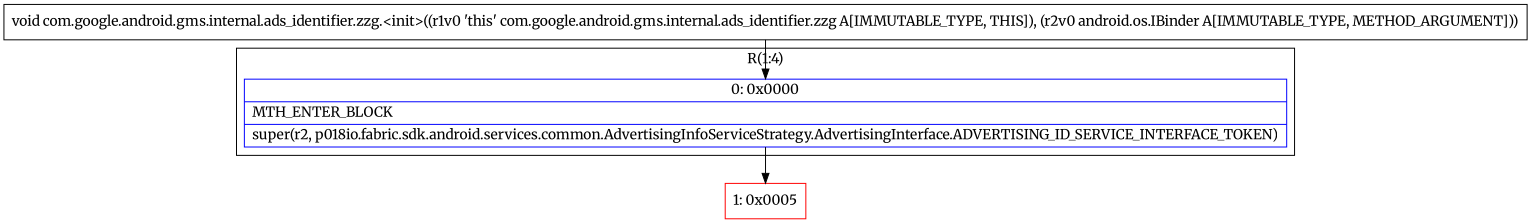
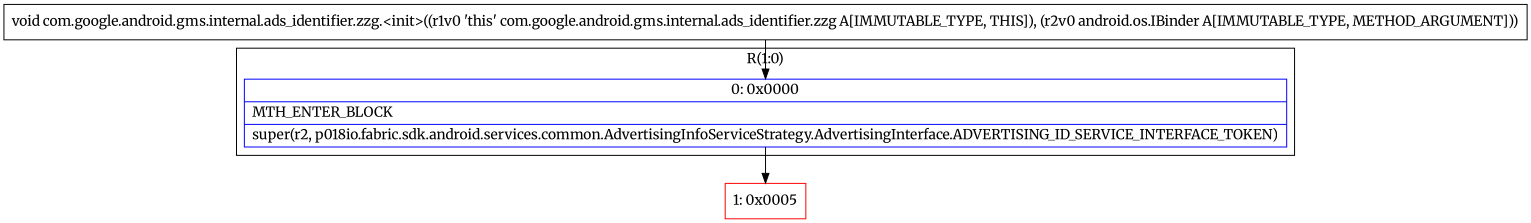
(766, 59) -> (766, 59)
